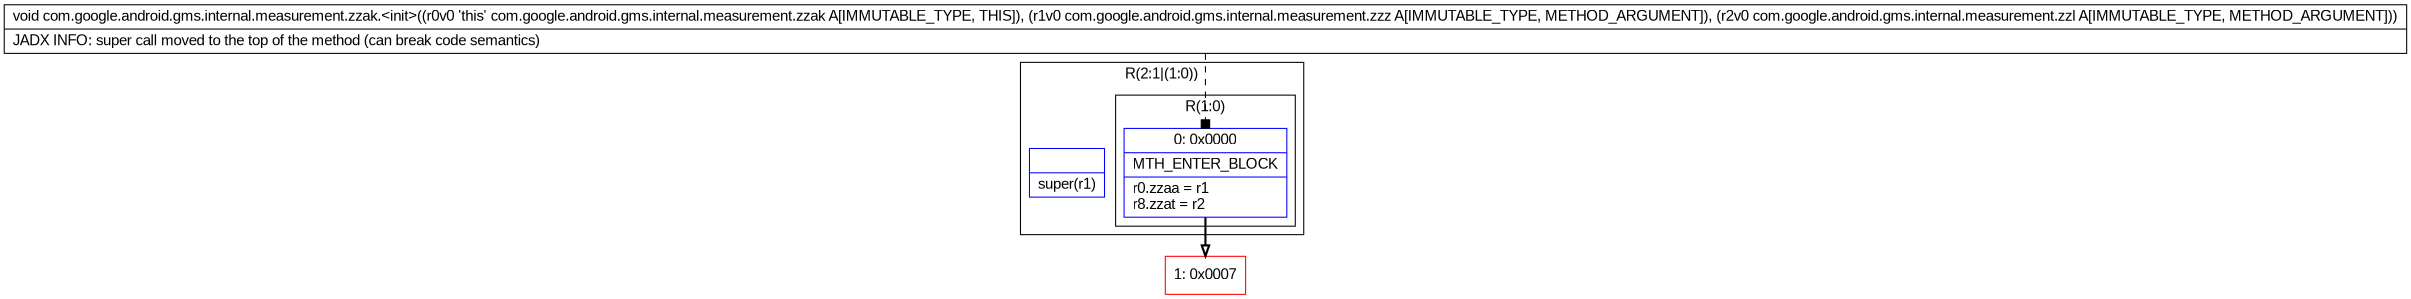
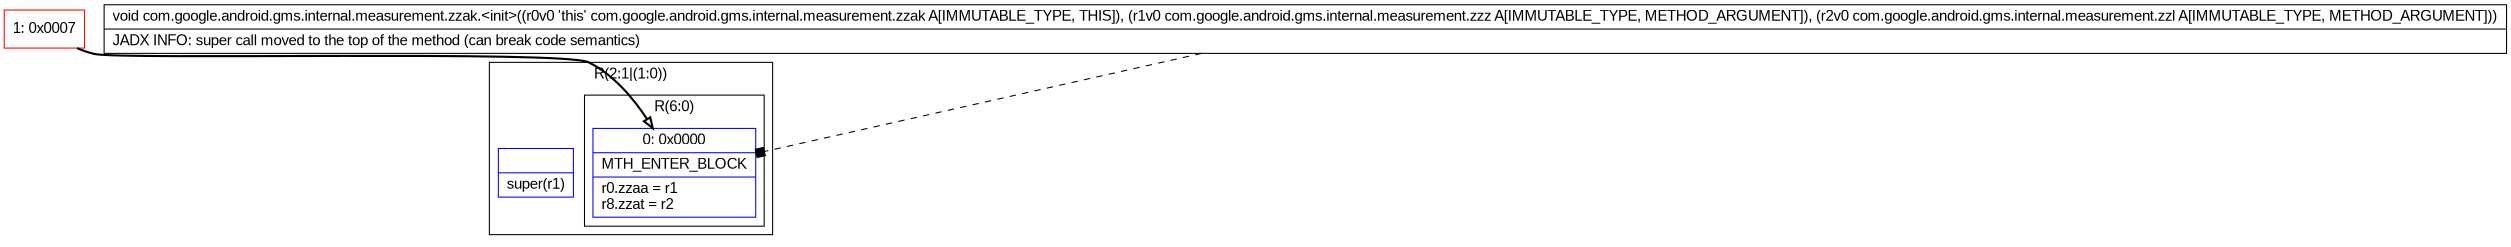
(1205, 107) -> (674, 107)
(1205, 231) -> (374, 56)
